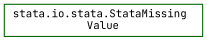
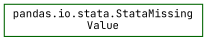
(103, 20) -> (103, 20)
